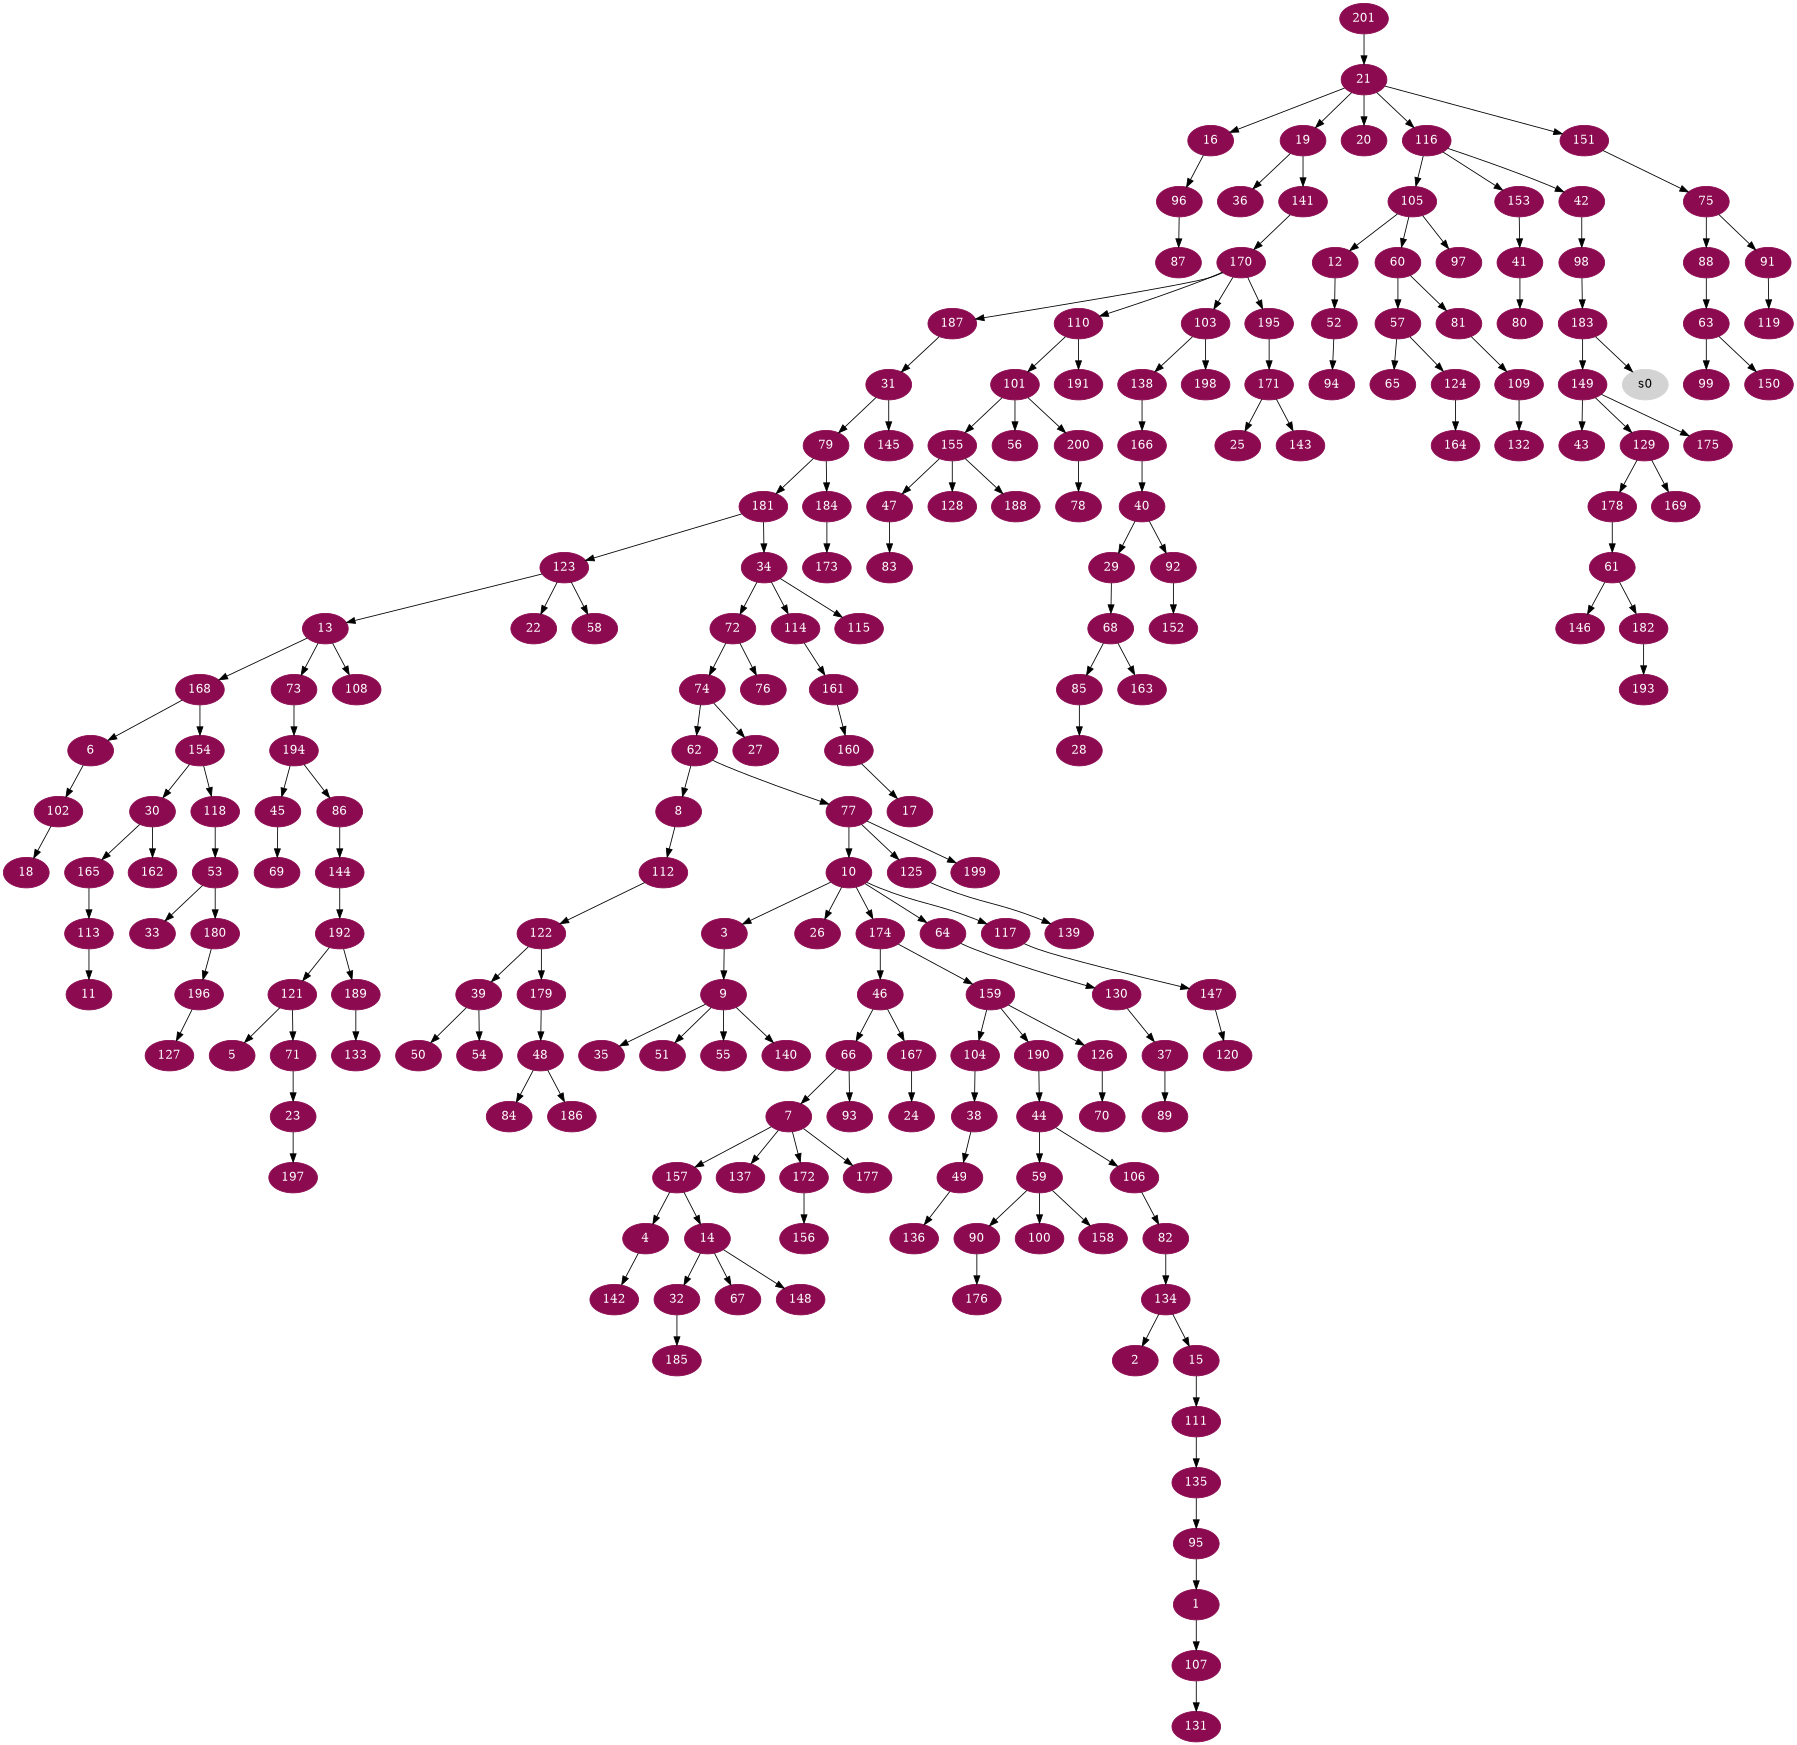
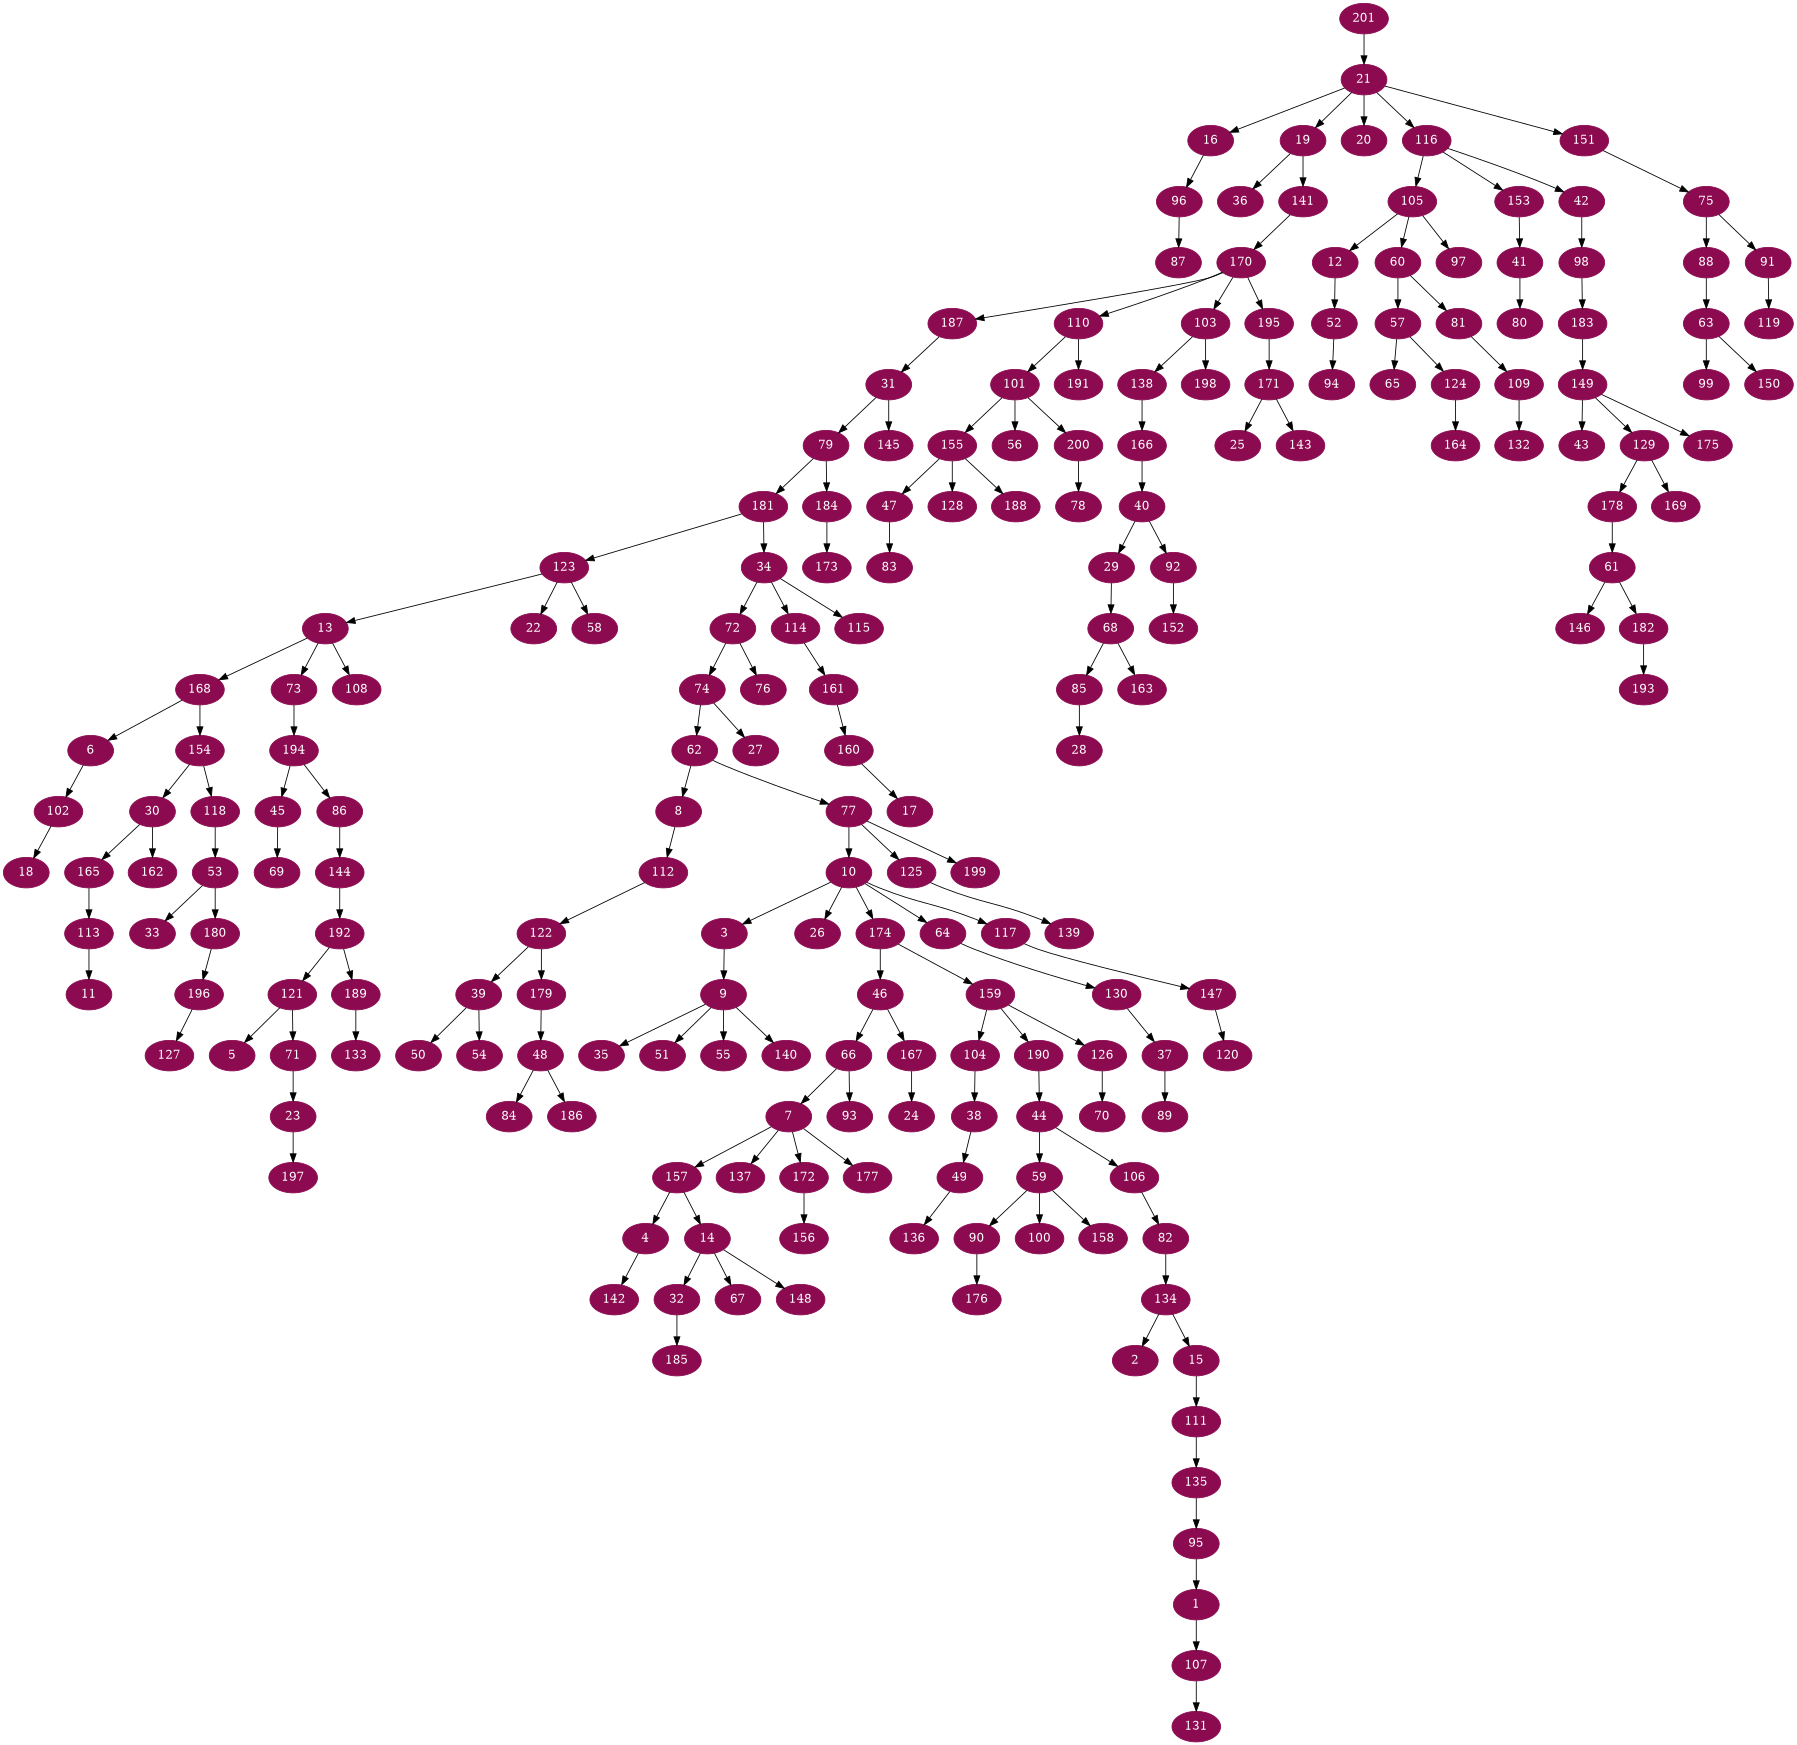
(1645, 385) -> none
